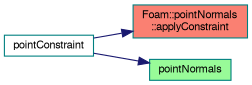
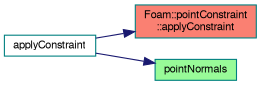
(190, 21) -> (196, 21)
(49, 46) -> (50, 46)
